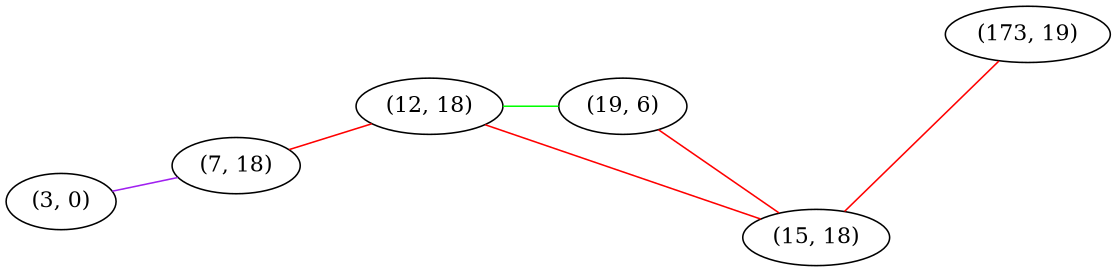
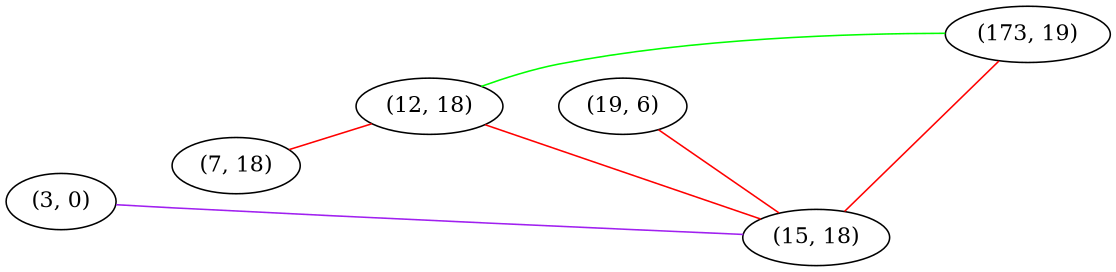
(531, 106) -> (711, 43)
(145, 184) -> (430, 220)
